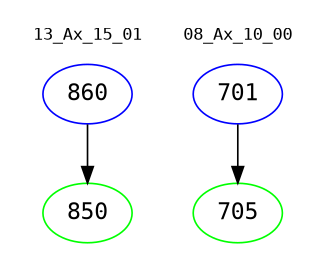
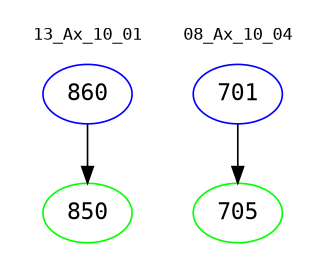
(88, 36) -> (88, 36)
(239, 36) -> (239, 36)
